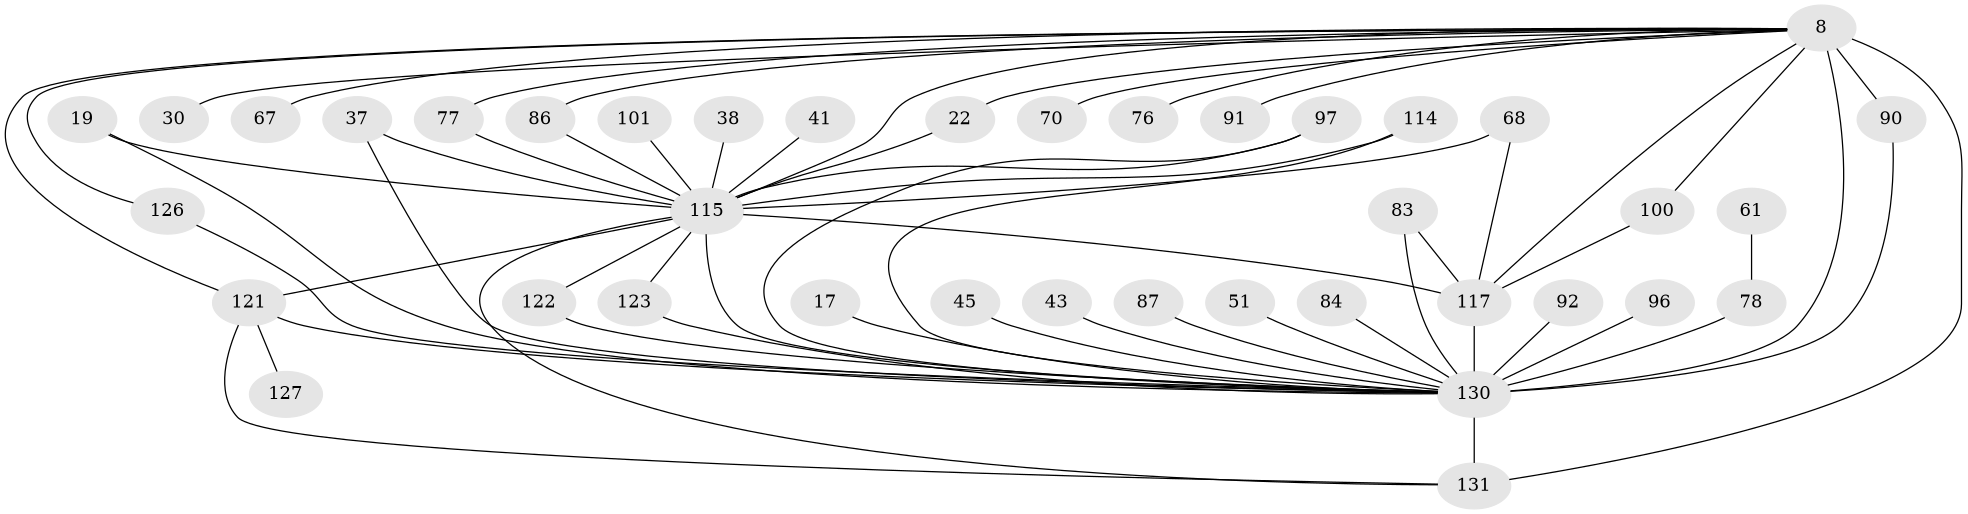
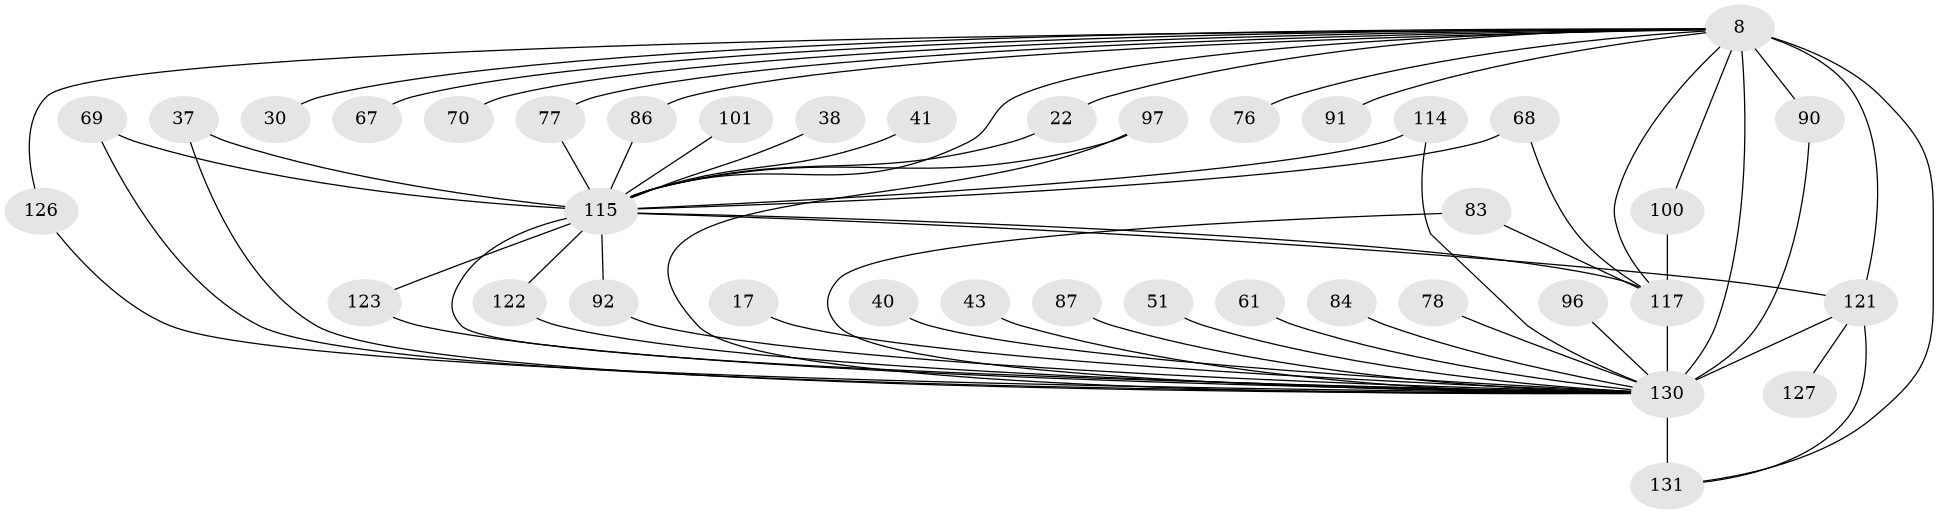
(82, 120) -> (92, 120)
(1752, 257) -> (1452, 364)
(965, 303) -> (884, 303)
(830, 444) -> (603, 257)
